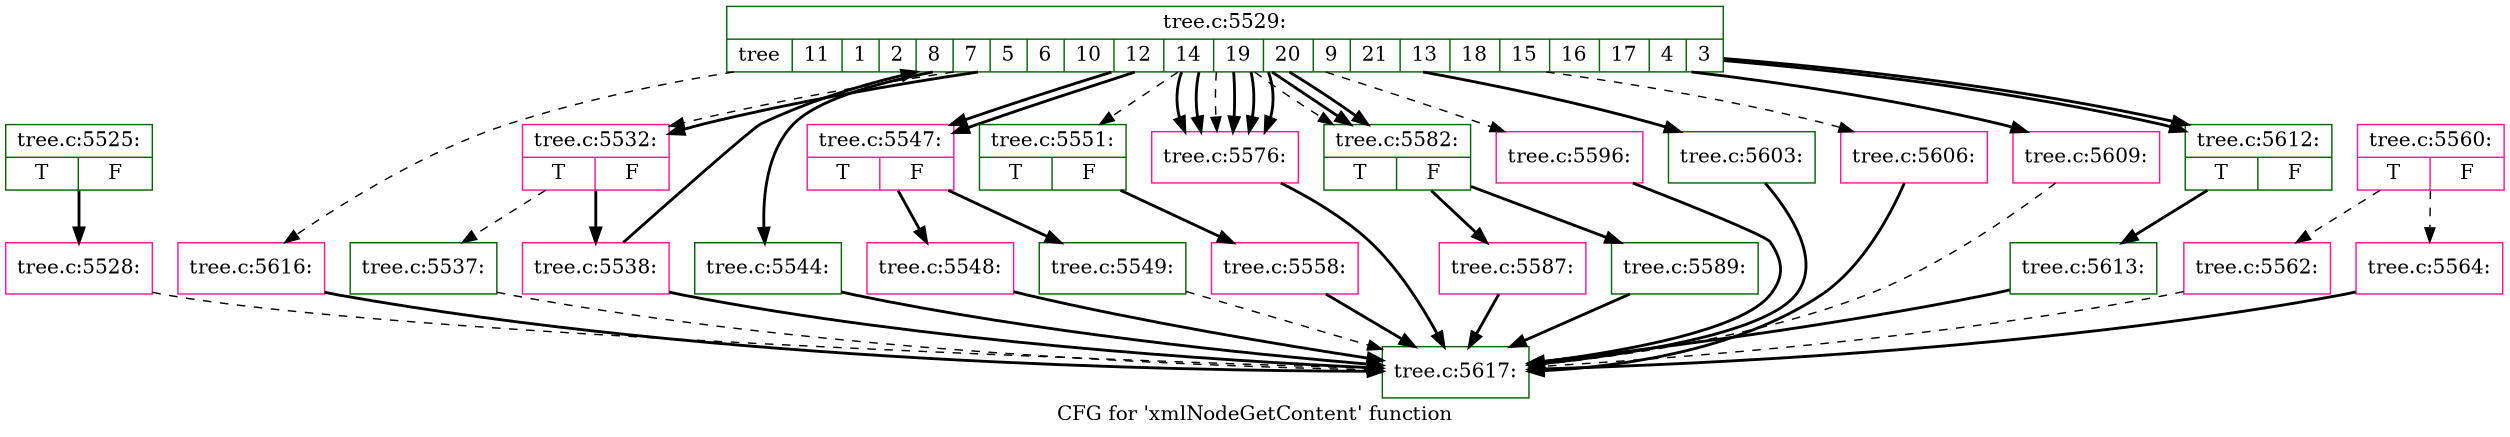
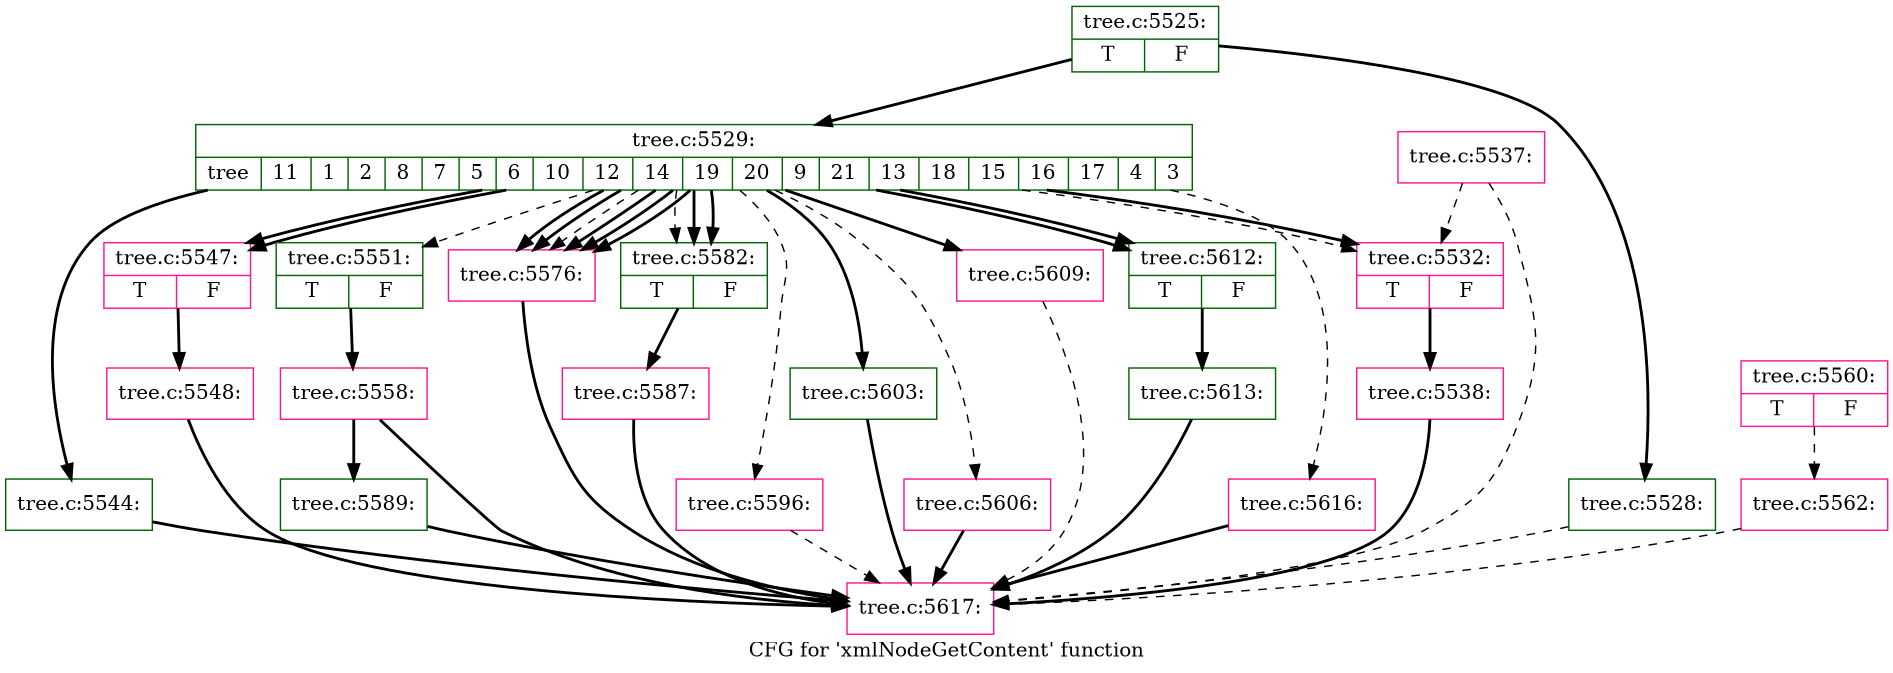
(748, 134) -> (951, 90)
(1539, 212) -> (354, 442)
(510, 213) -> (1454, 206)
(79, 268) -> (1642, 505)
(424, 268) -> (1471, 157)
(1113, 268) -> none
(2429, 268) -> none
(1758, 305) -> (829, 553)
(1456, 372) -> (920, 609)
